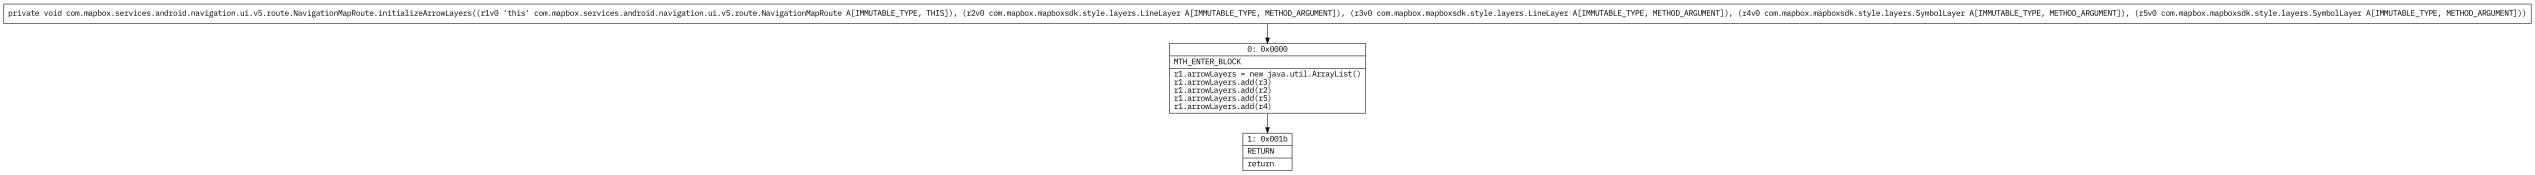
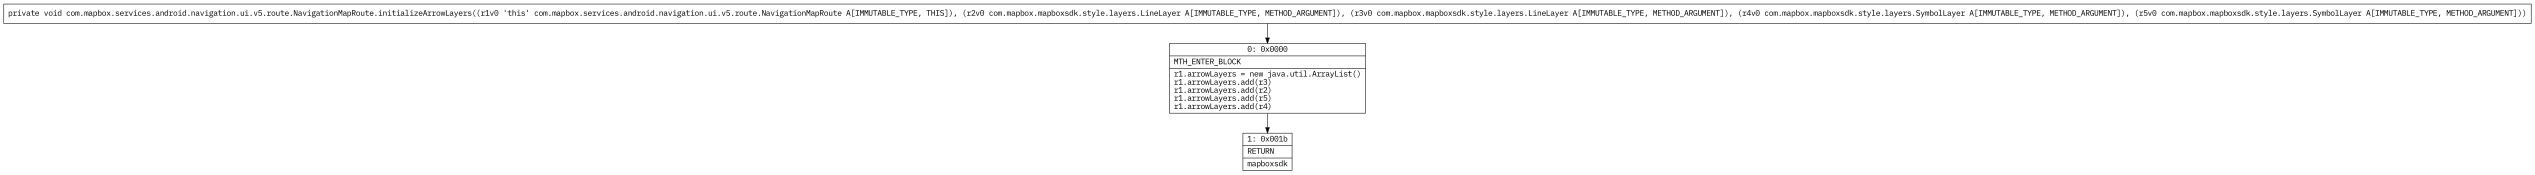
(1261, 164) -> (1267, 164)
